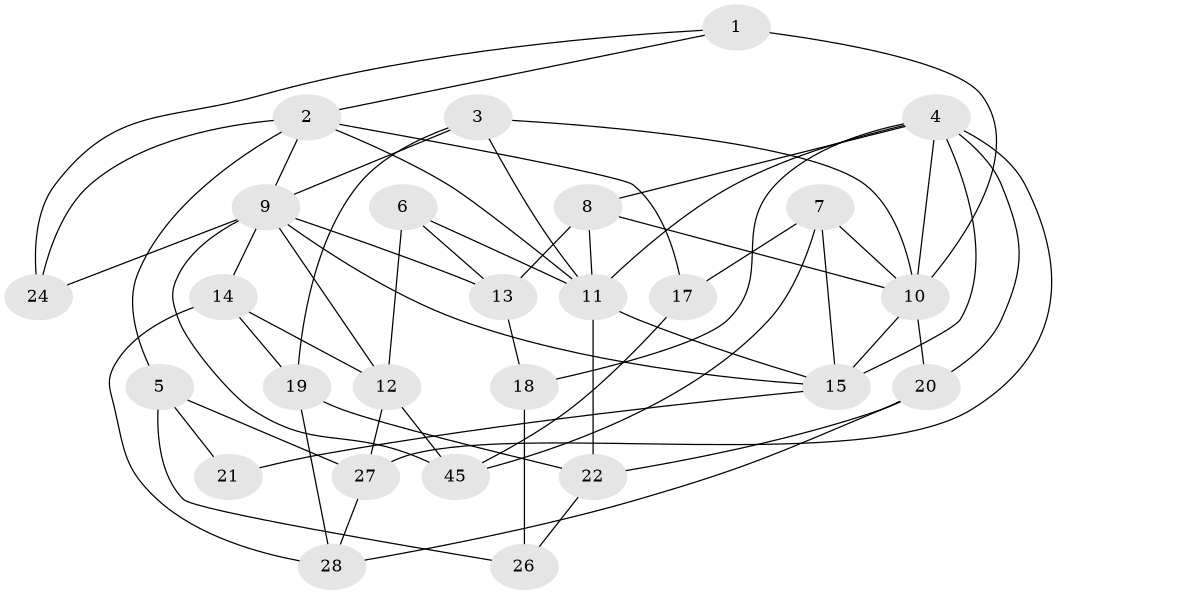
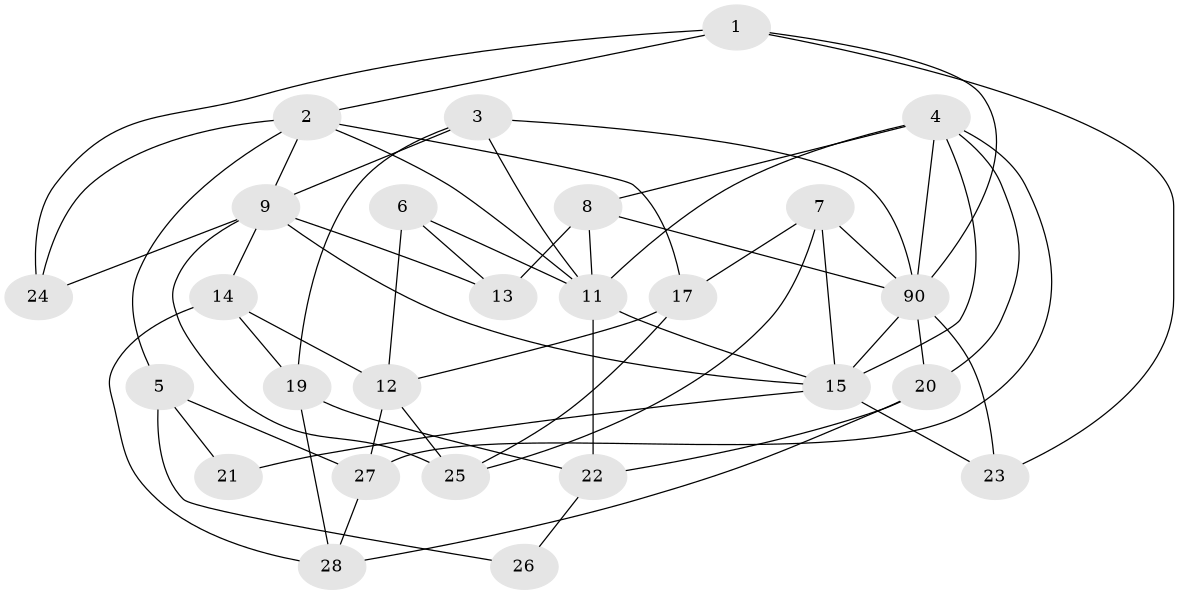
(326, 297) -> (532, 350)
(915, 297) -> (915, 297)
(524, 387) -> none
(456, 477) -> (456, 477)
none -> (995, 477)
